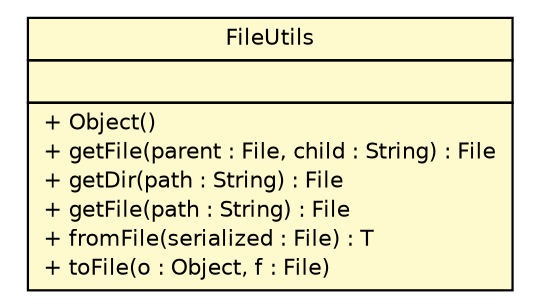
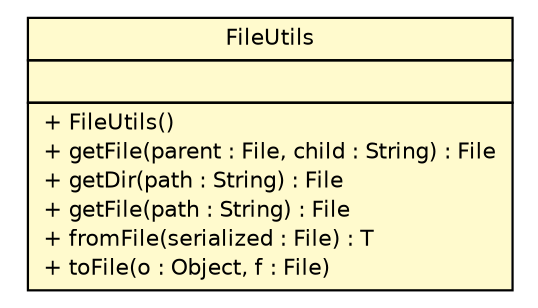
(100, 123) -> (109, 123)
